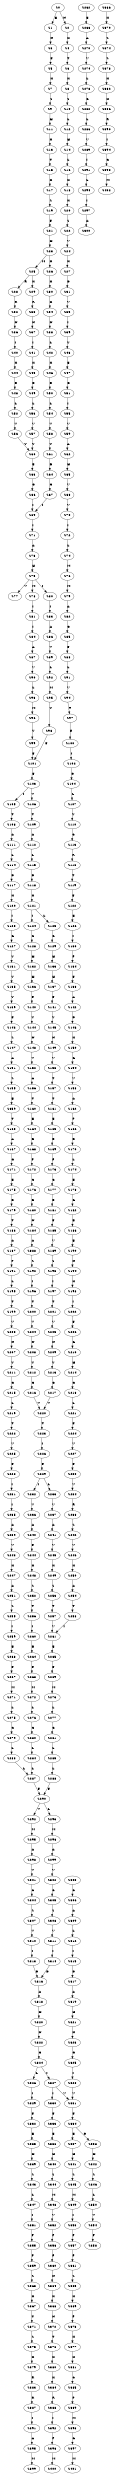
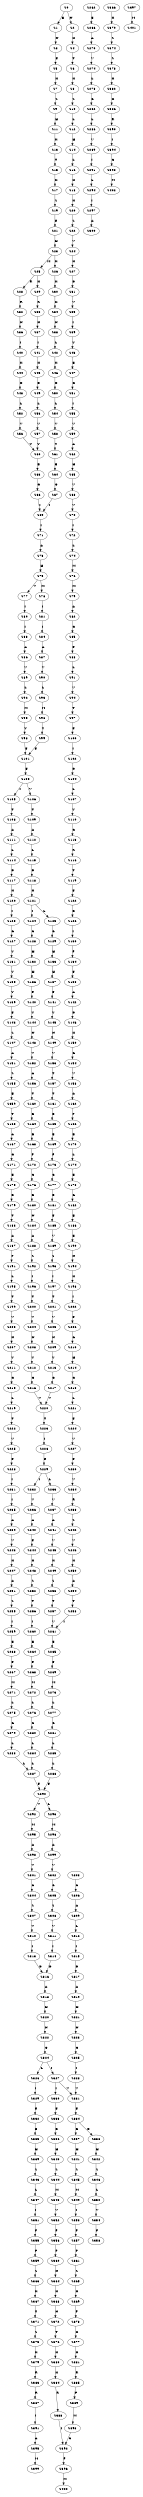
(40, 585) -> (25, 605)
(32, 1251) -> (32, 1246)
(74, 2378) -> (77, 2373)
(72, 2437) -> (68, 2437)
